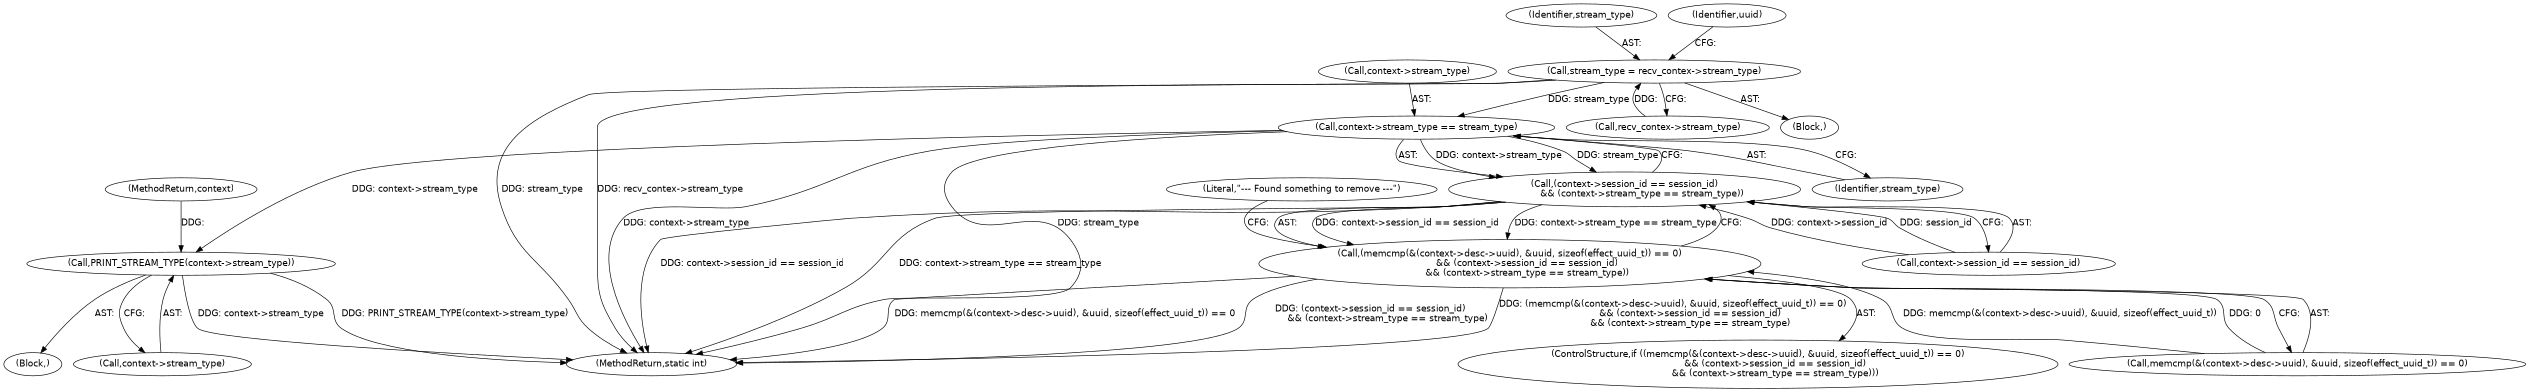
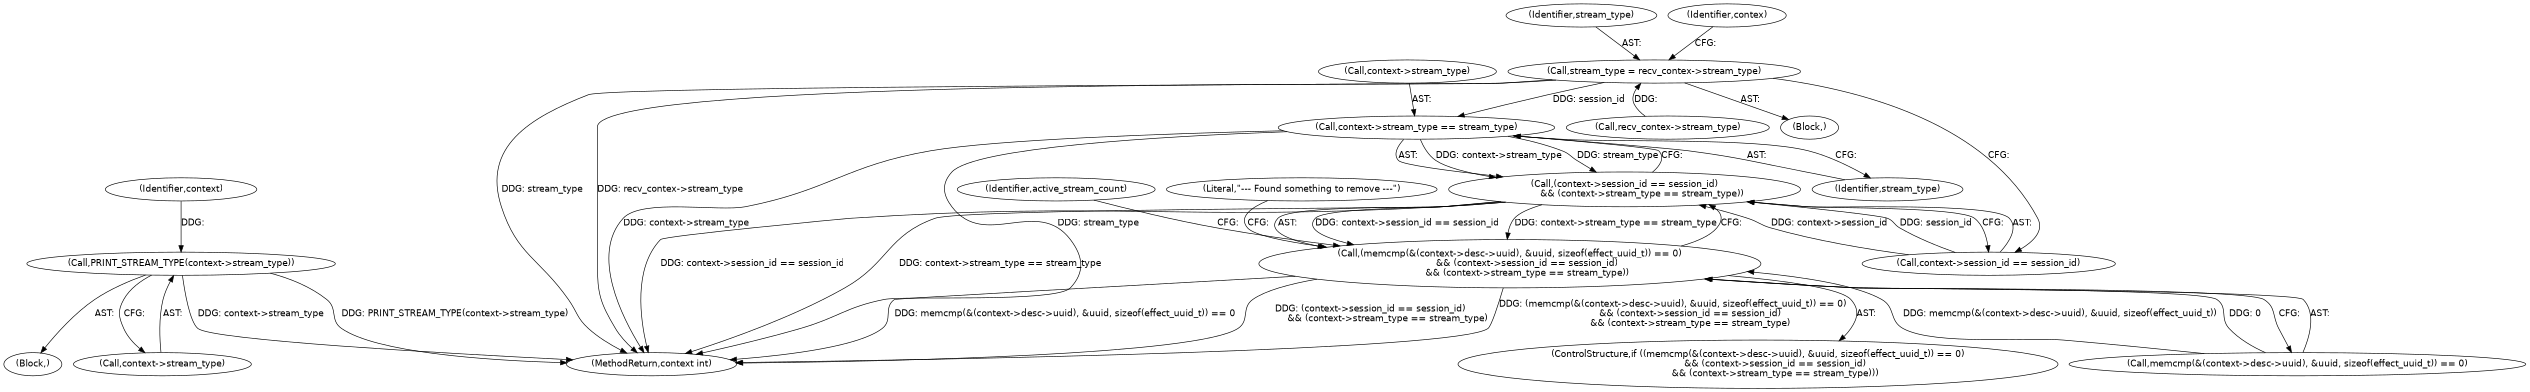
(1727, 15) -> (1727, 15)
(1664, 96) -> (1940, 127)
(1589, 100) -> (1589, 100)
(732, 145) -> none
(181, 189) -> (181, 189)
none -> (1056, 189)
(652, 364) -> (652, 364)
